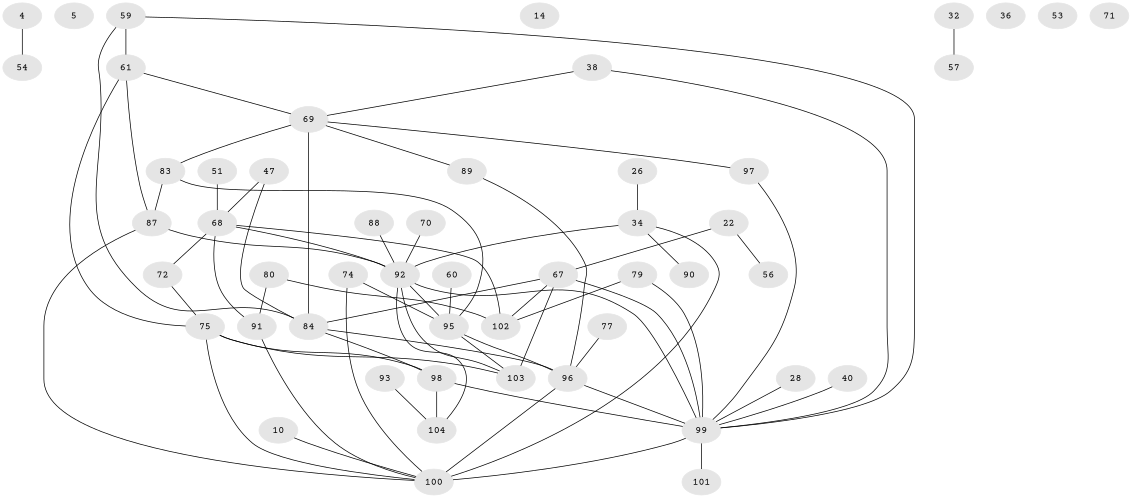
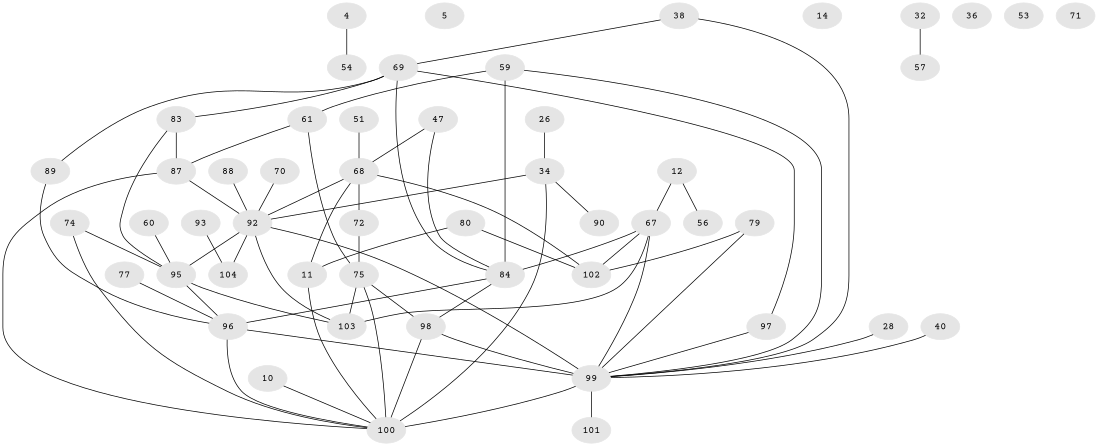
(217, 94) -> none
(729, 223) -> (677, 171)
(257, 327) -> (307, 275)
(437, 404) -> (406, 378)
